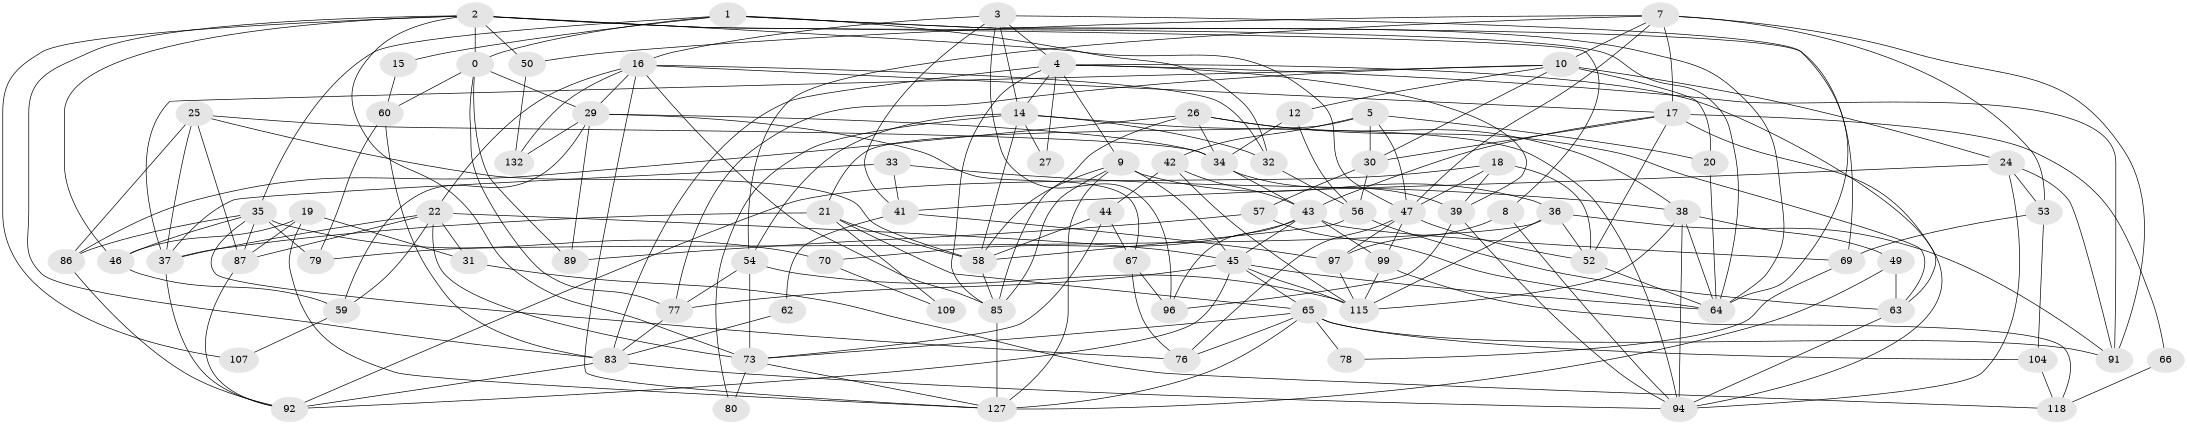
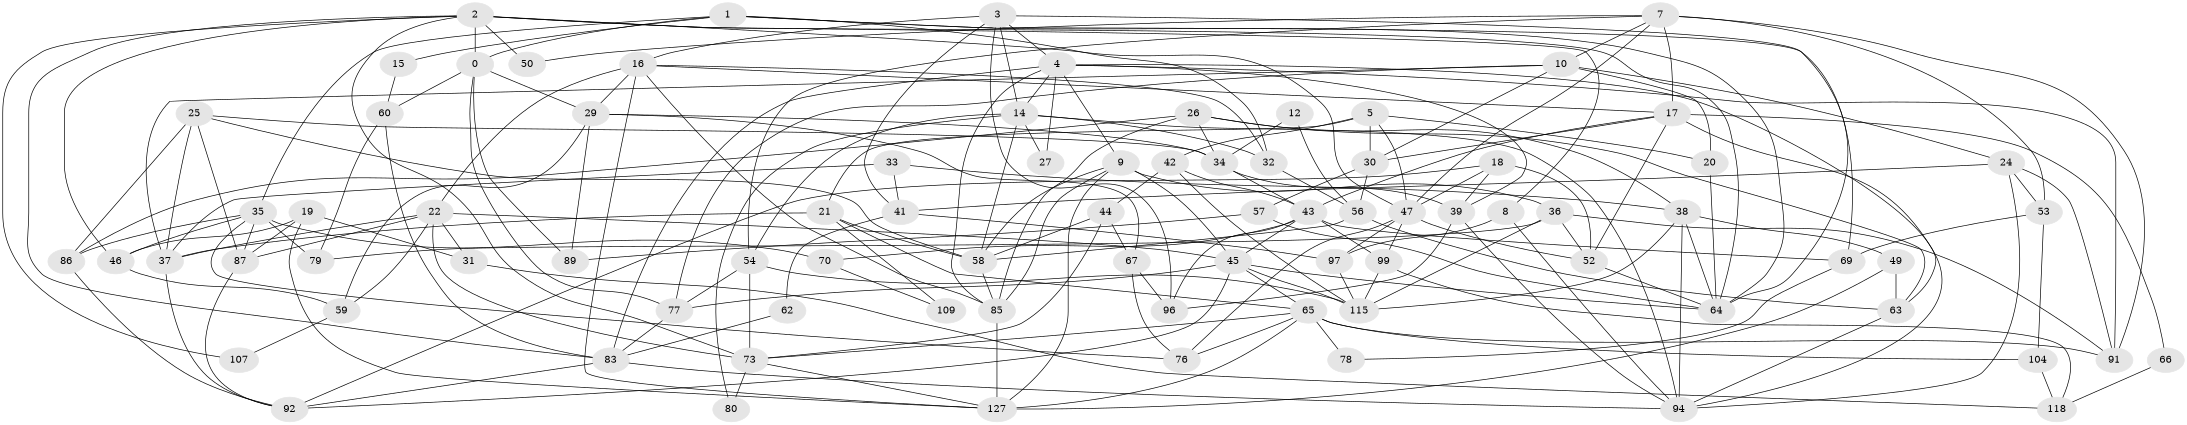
(1427, 86) -> none
(514, 163) -> none
